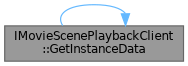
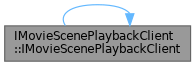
(94, 44) -> (98, 44)
